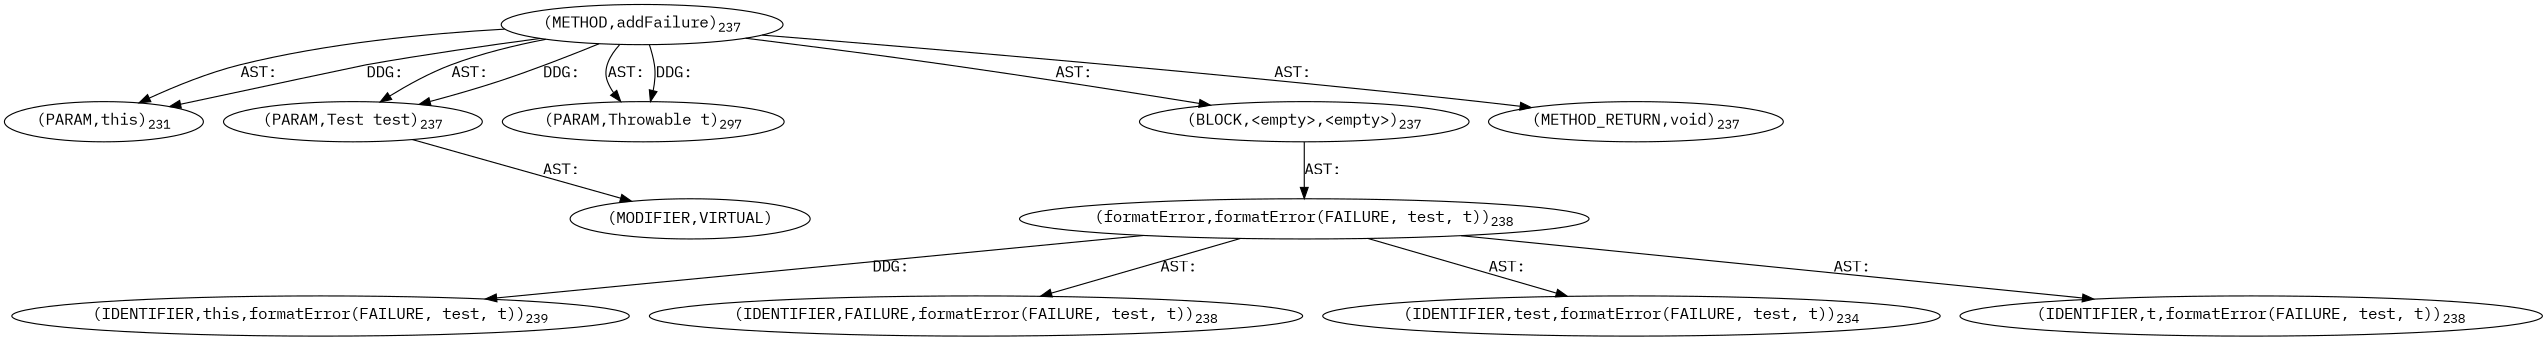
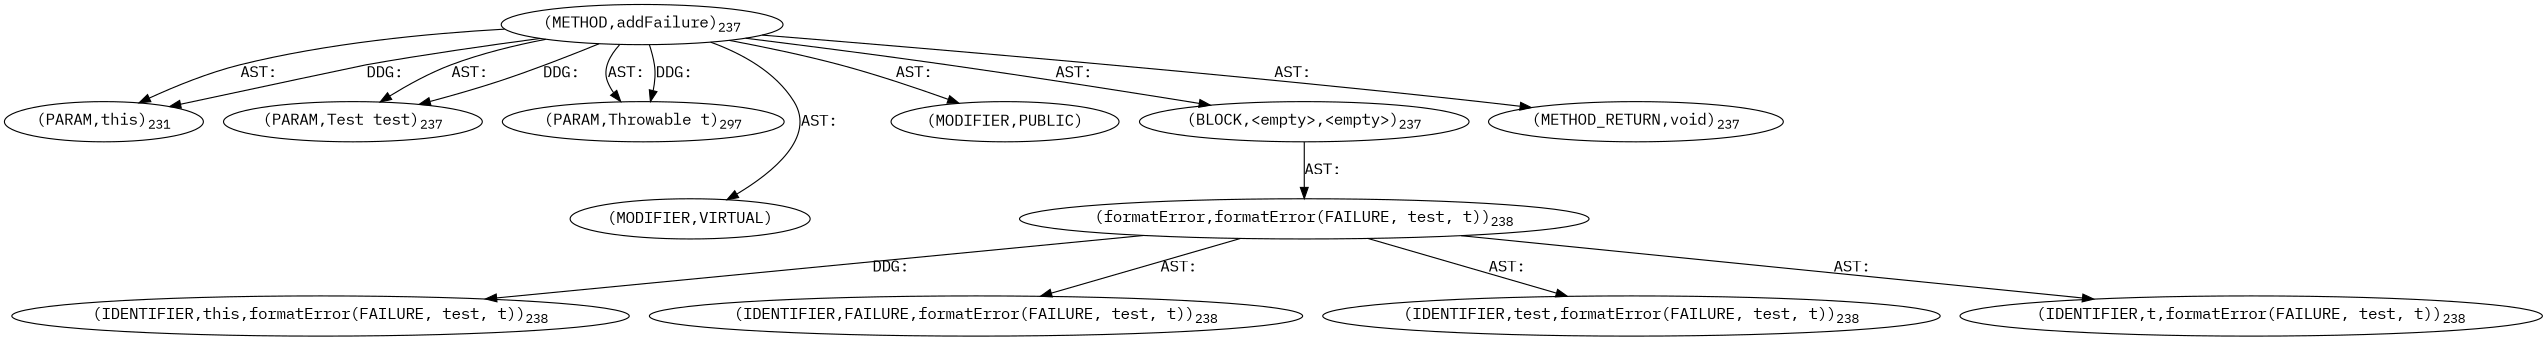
none -> (1005, 122)
(517, 169) -> (797, 109)
(537, 314) -> (537, 314)
(1848, 314) -> (1848, 314)
